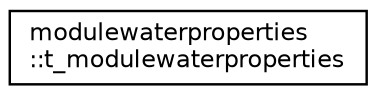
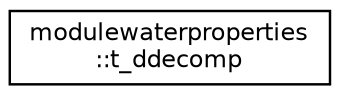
(188, 48) -> (170, 48)
